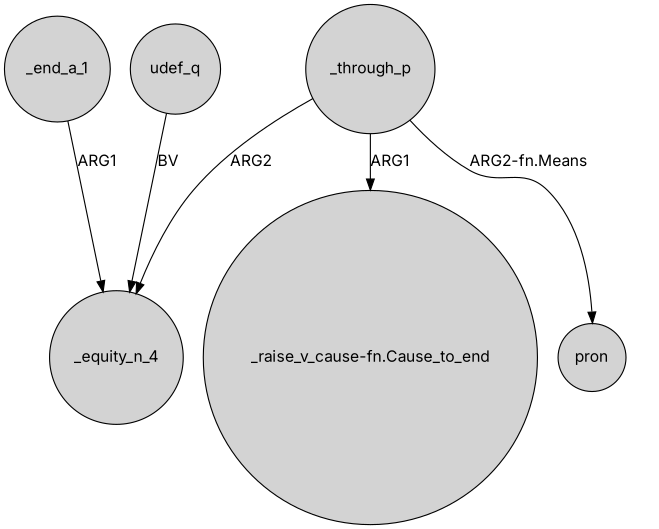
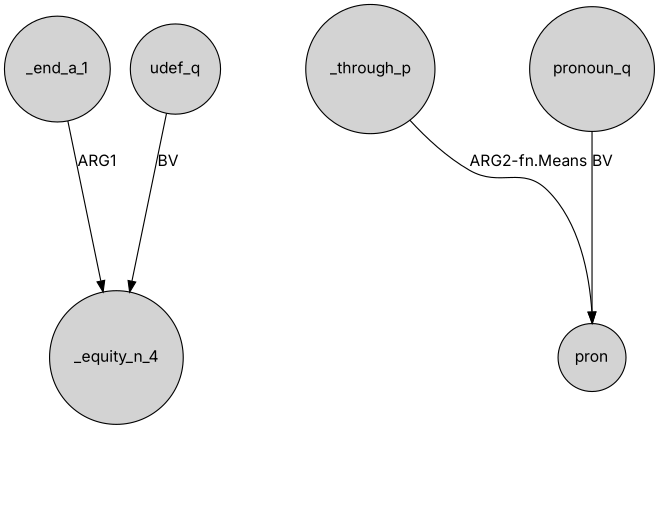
none -> (592, 69)
(208, 174) -> none
(370, 358) -> none
